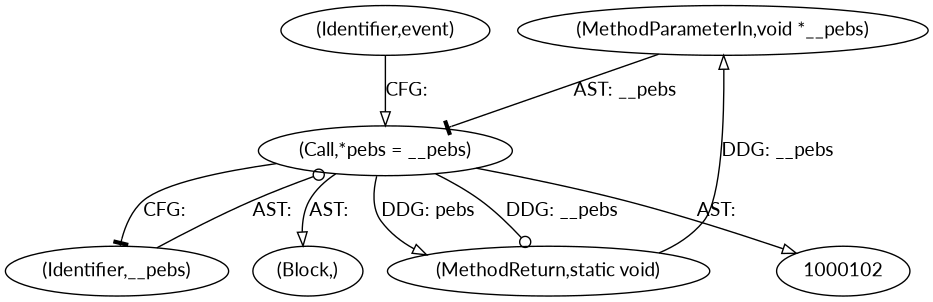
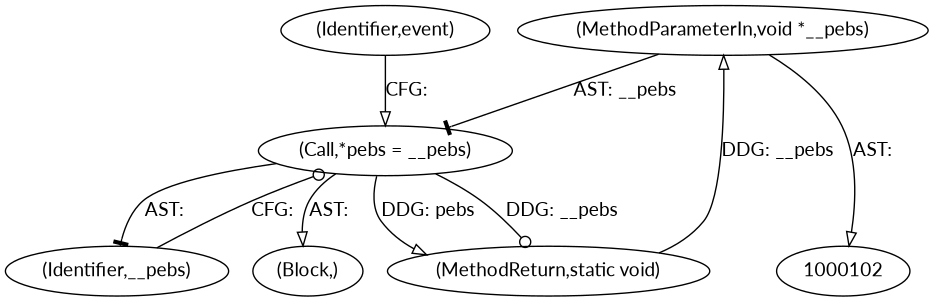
(631, 202) -> (843, 128)
(168, 211) -> (168, 211)
(275, 211) -> (275, 211)
